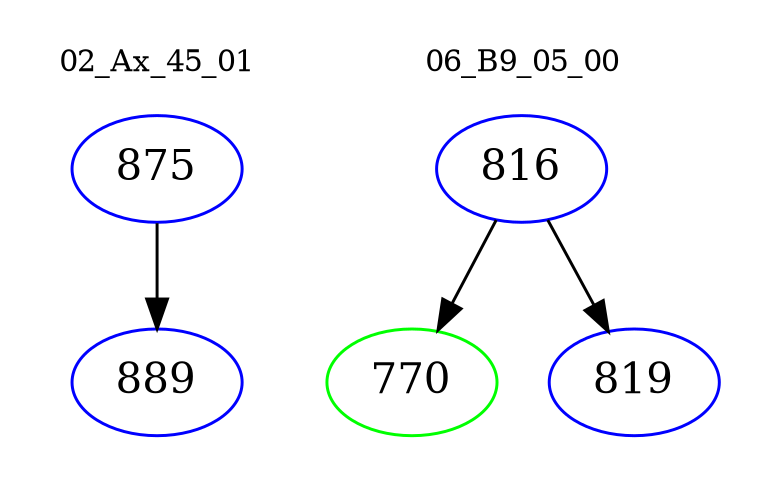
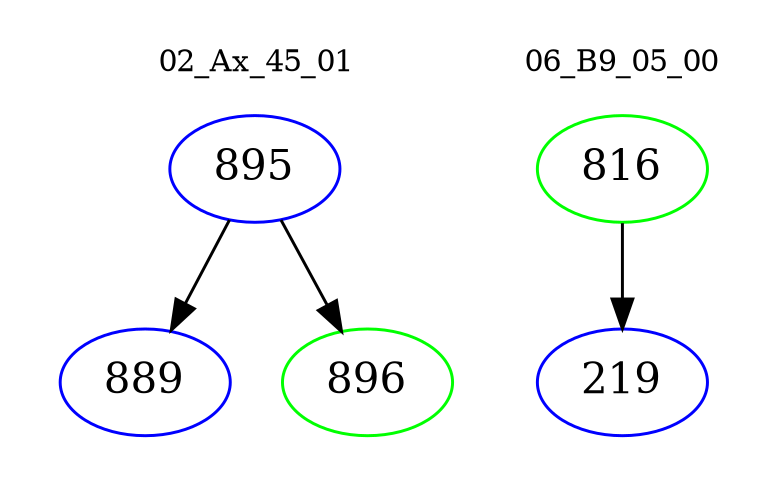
(157, 169) -> (255, 169)
(522, 169) -> (622, 169)
none -> (368, 382)
(412, 382) -> none
(634, 382) -> (622, 382)
